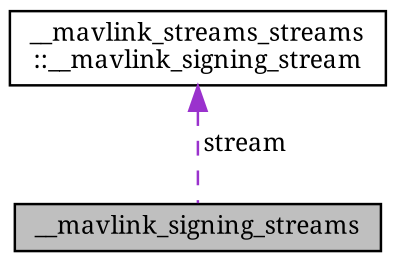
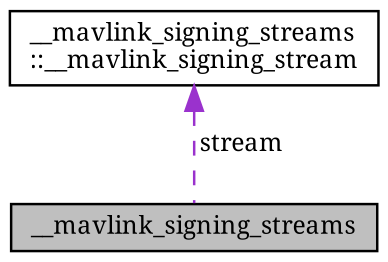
(198, 48) -> (194, 48)
